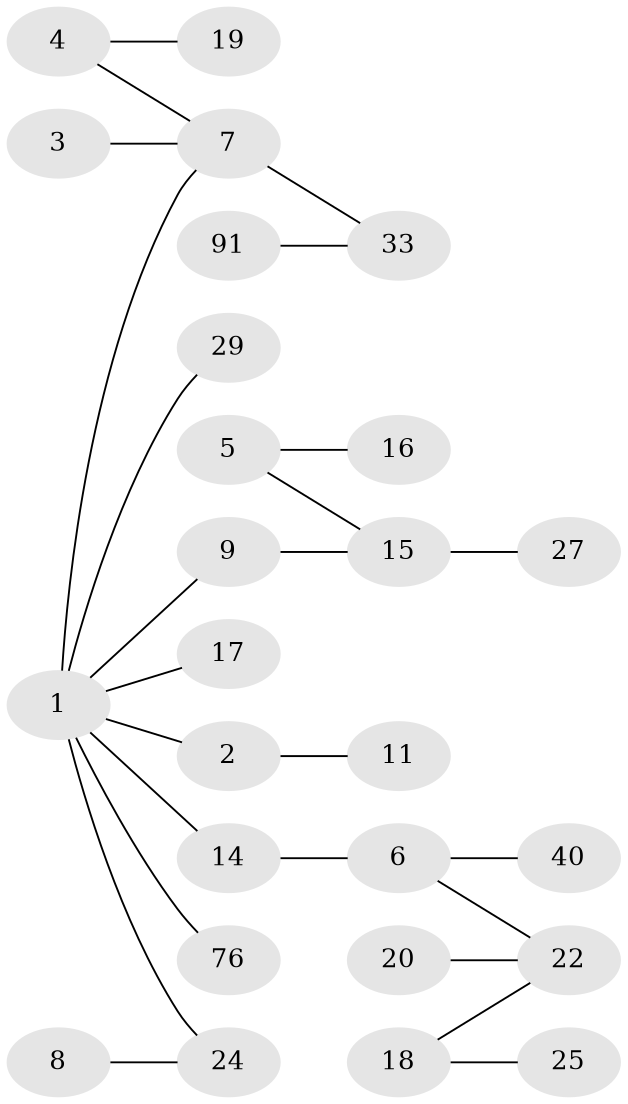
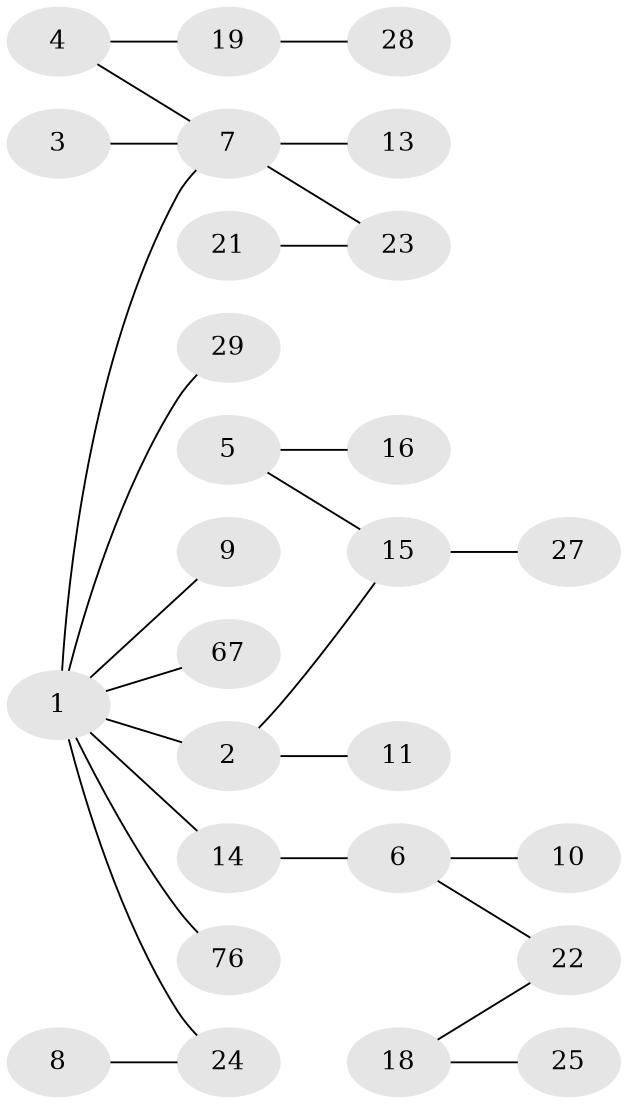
none -> (399, 42)
none -> (399, 144)
(229, 246) -> (229, 246)
(399, 246) -> (399, 246)
(314, 552) -> (319, 657)
(229, 654) -> (229, 654)
(569, 858) -> (569, 858)
(399, 960) -> none
